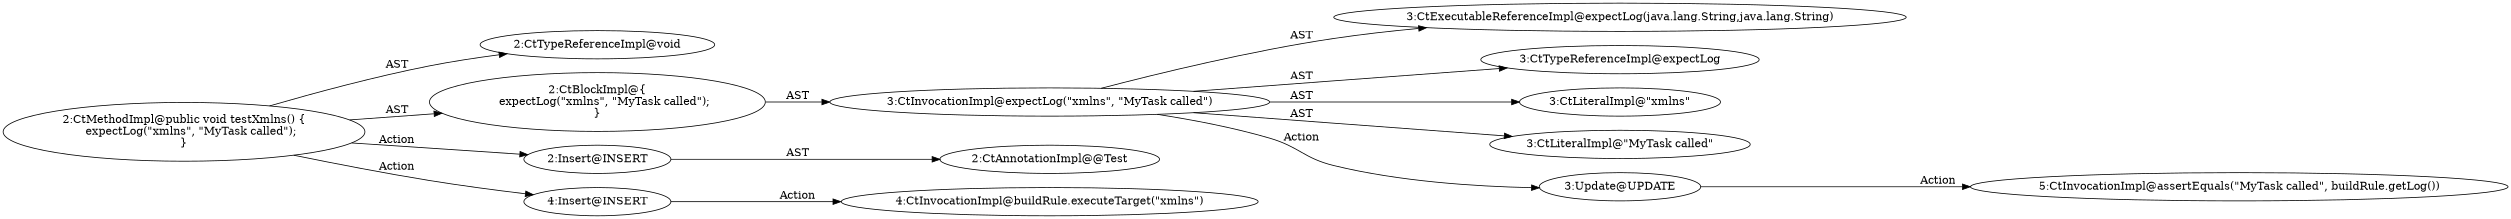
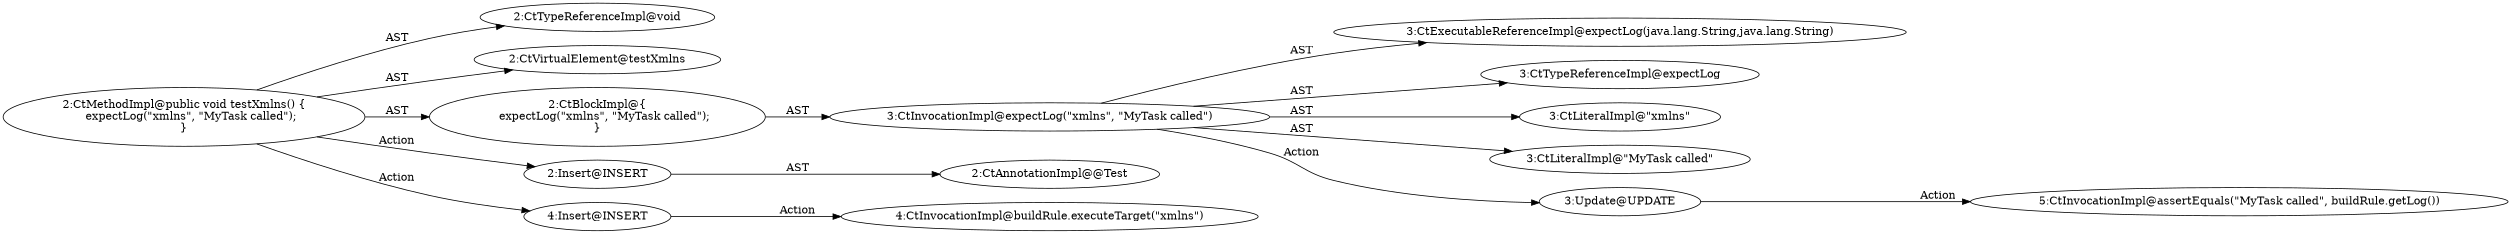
none -> (597, 60)
